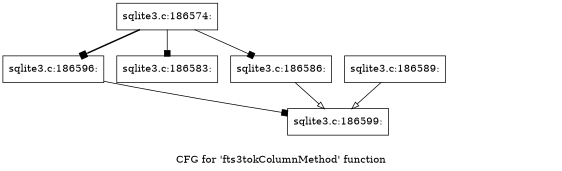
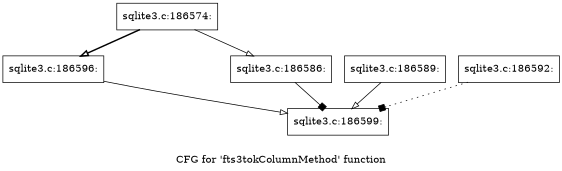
(114, 41) -> (114, 41)
(221, 41) -> (221, 41)
(167, 69) -> none
none -> (509, 69)
(307, 93) -> (307, 93)
(192, 97) -> (192, 97)
